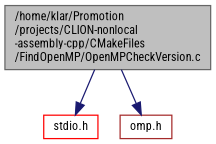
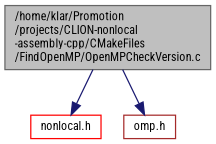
(71, 127) -> (66, 127)
